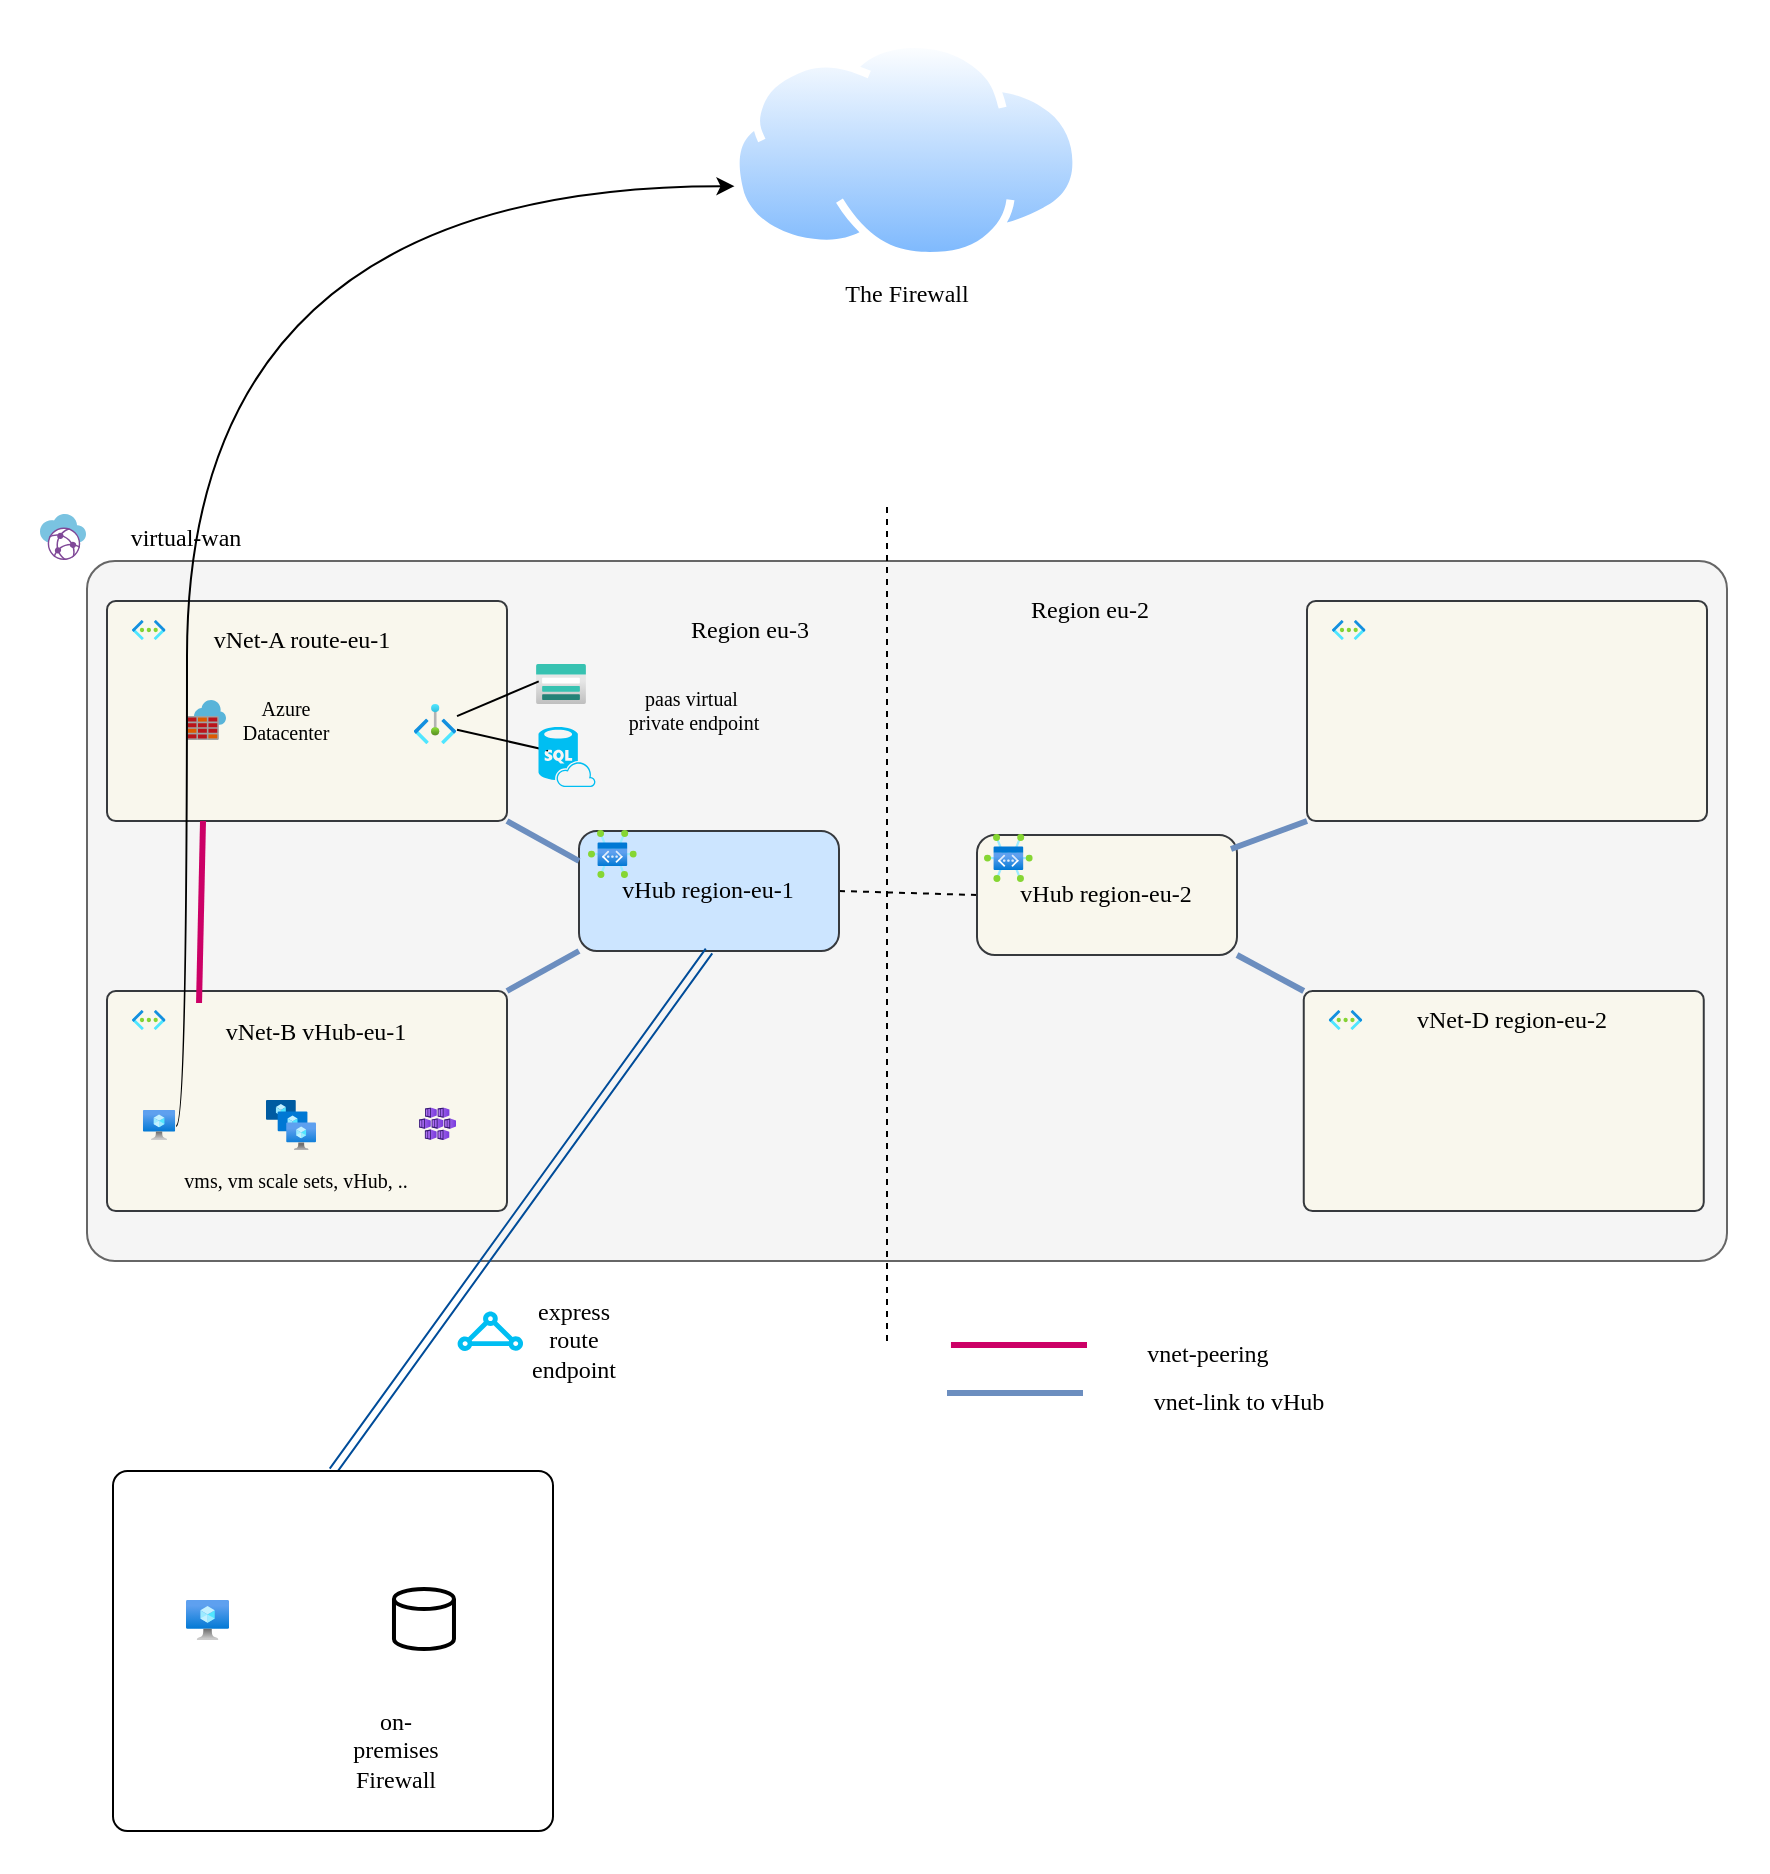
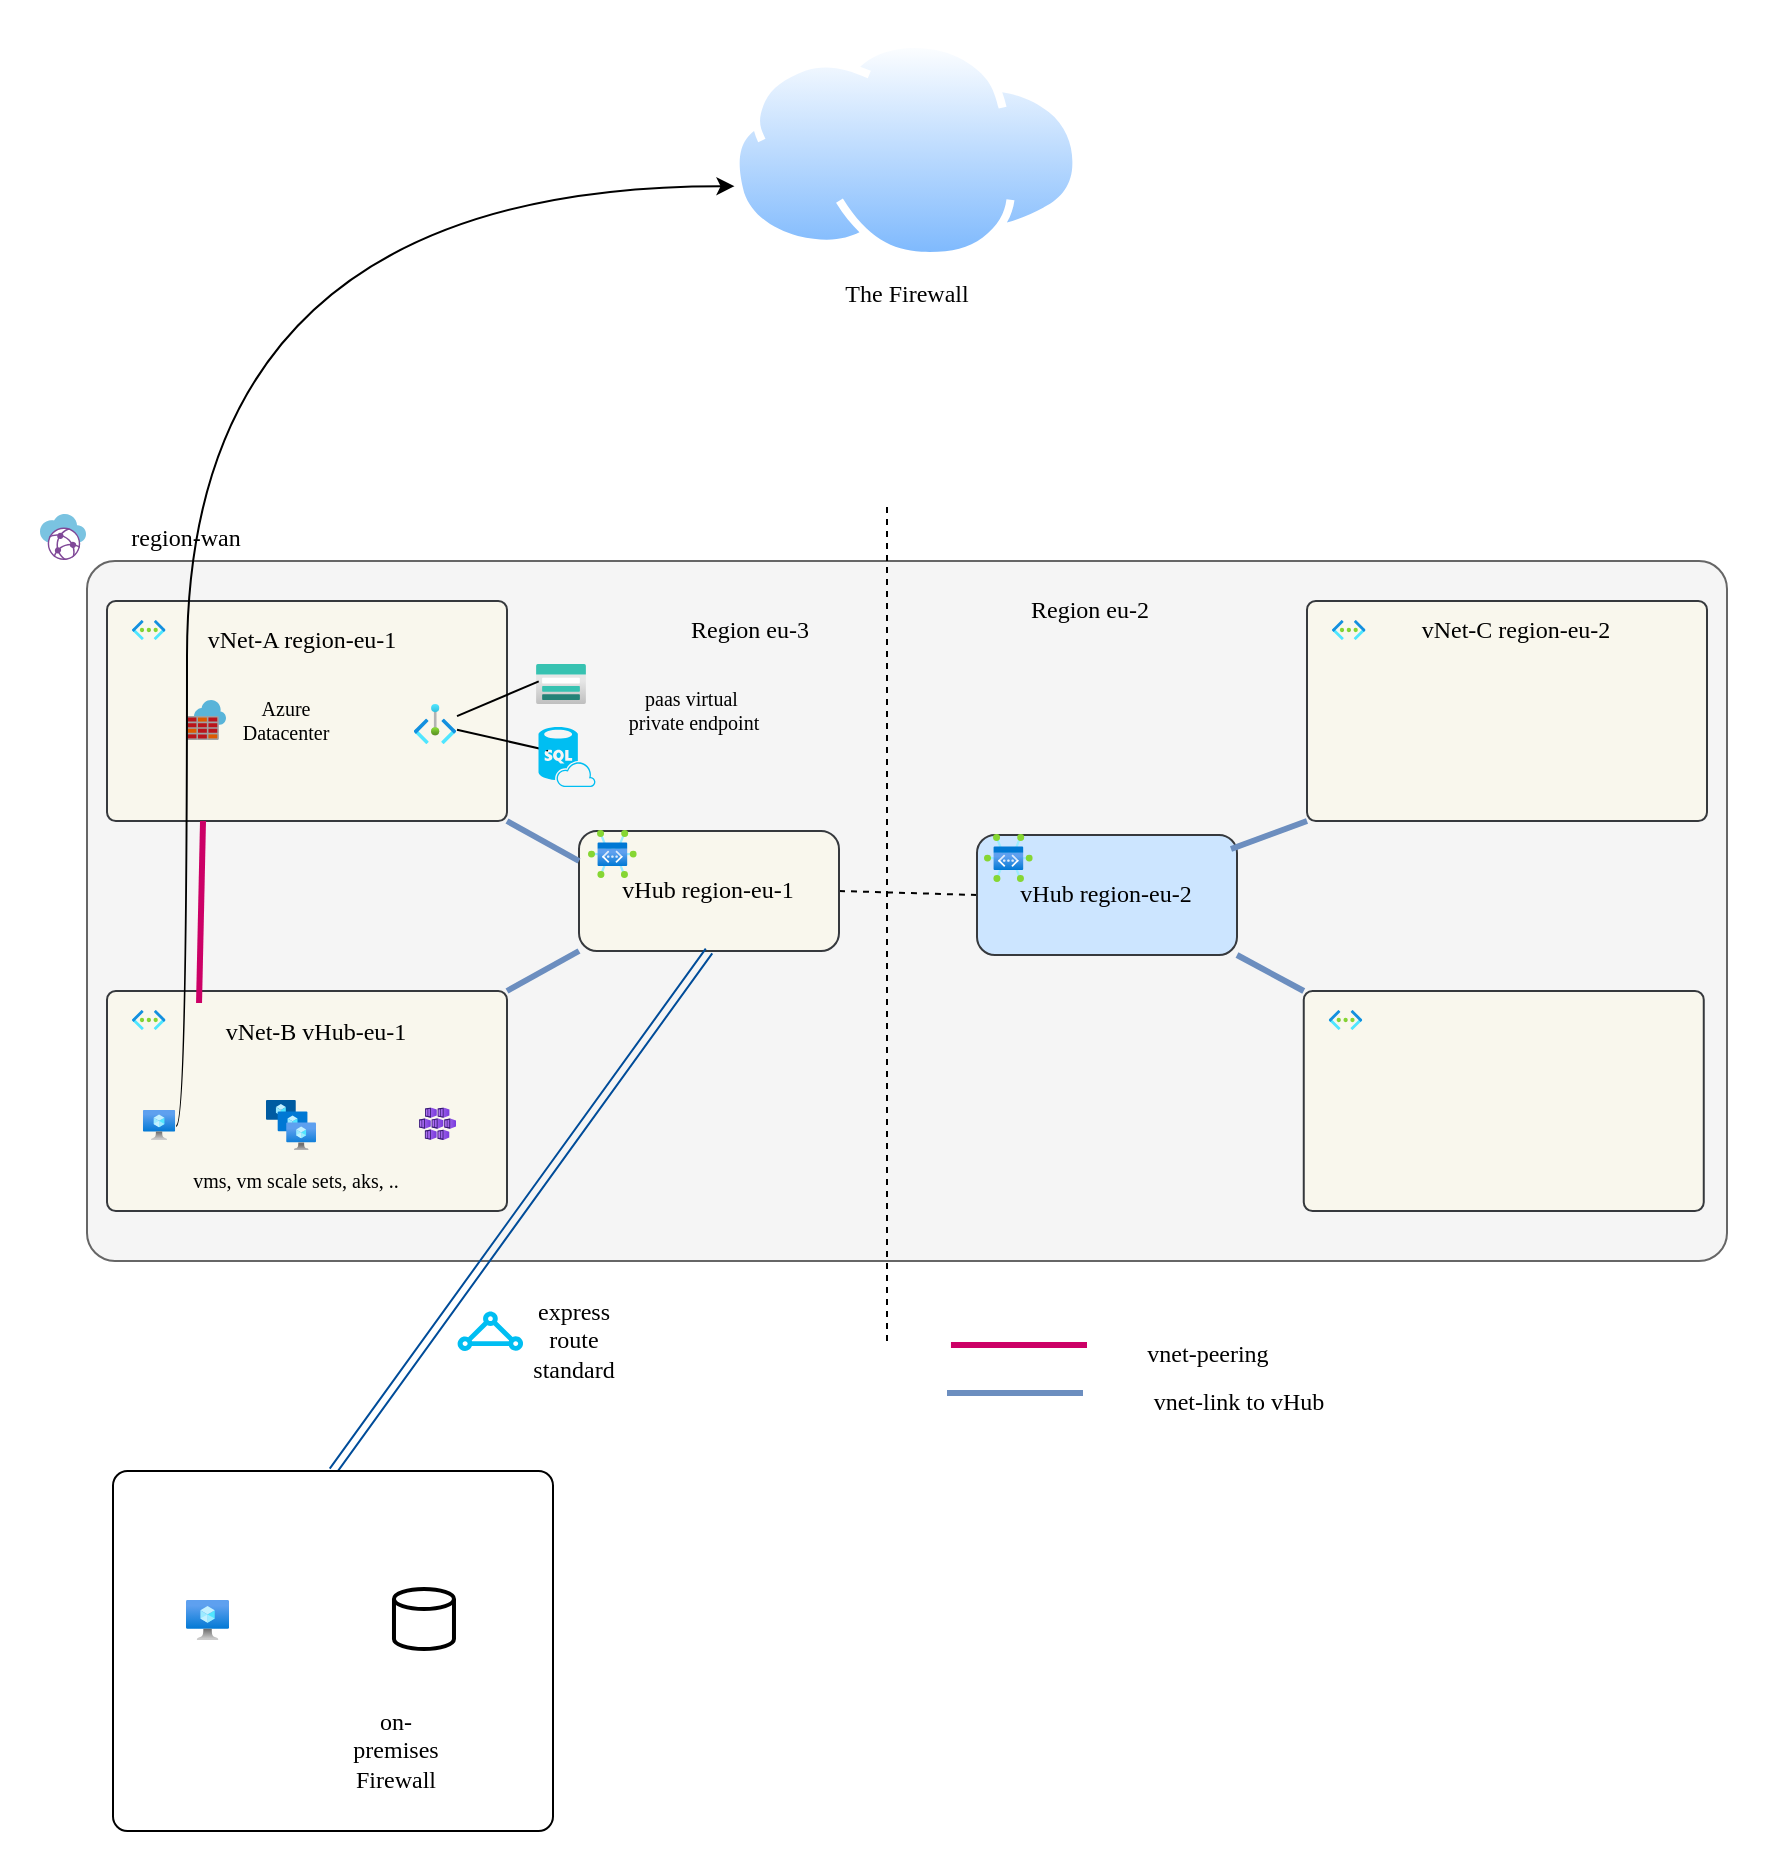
(187, 539) -> (187, 539)
none -> (1517, 631)
(303, 641) -> (303, 641)
(709, 891) -> (709, 891)
(1107, 895) -> (1107, 895)
(1514, 1021) -> none
(297, 1181) -> (297, 1181)
(575, 1341) -> (575, 1341)
